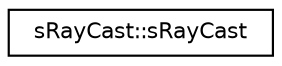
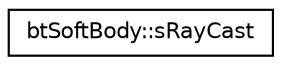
(141, 33) -> (141, 33)
